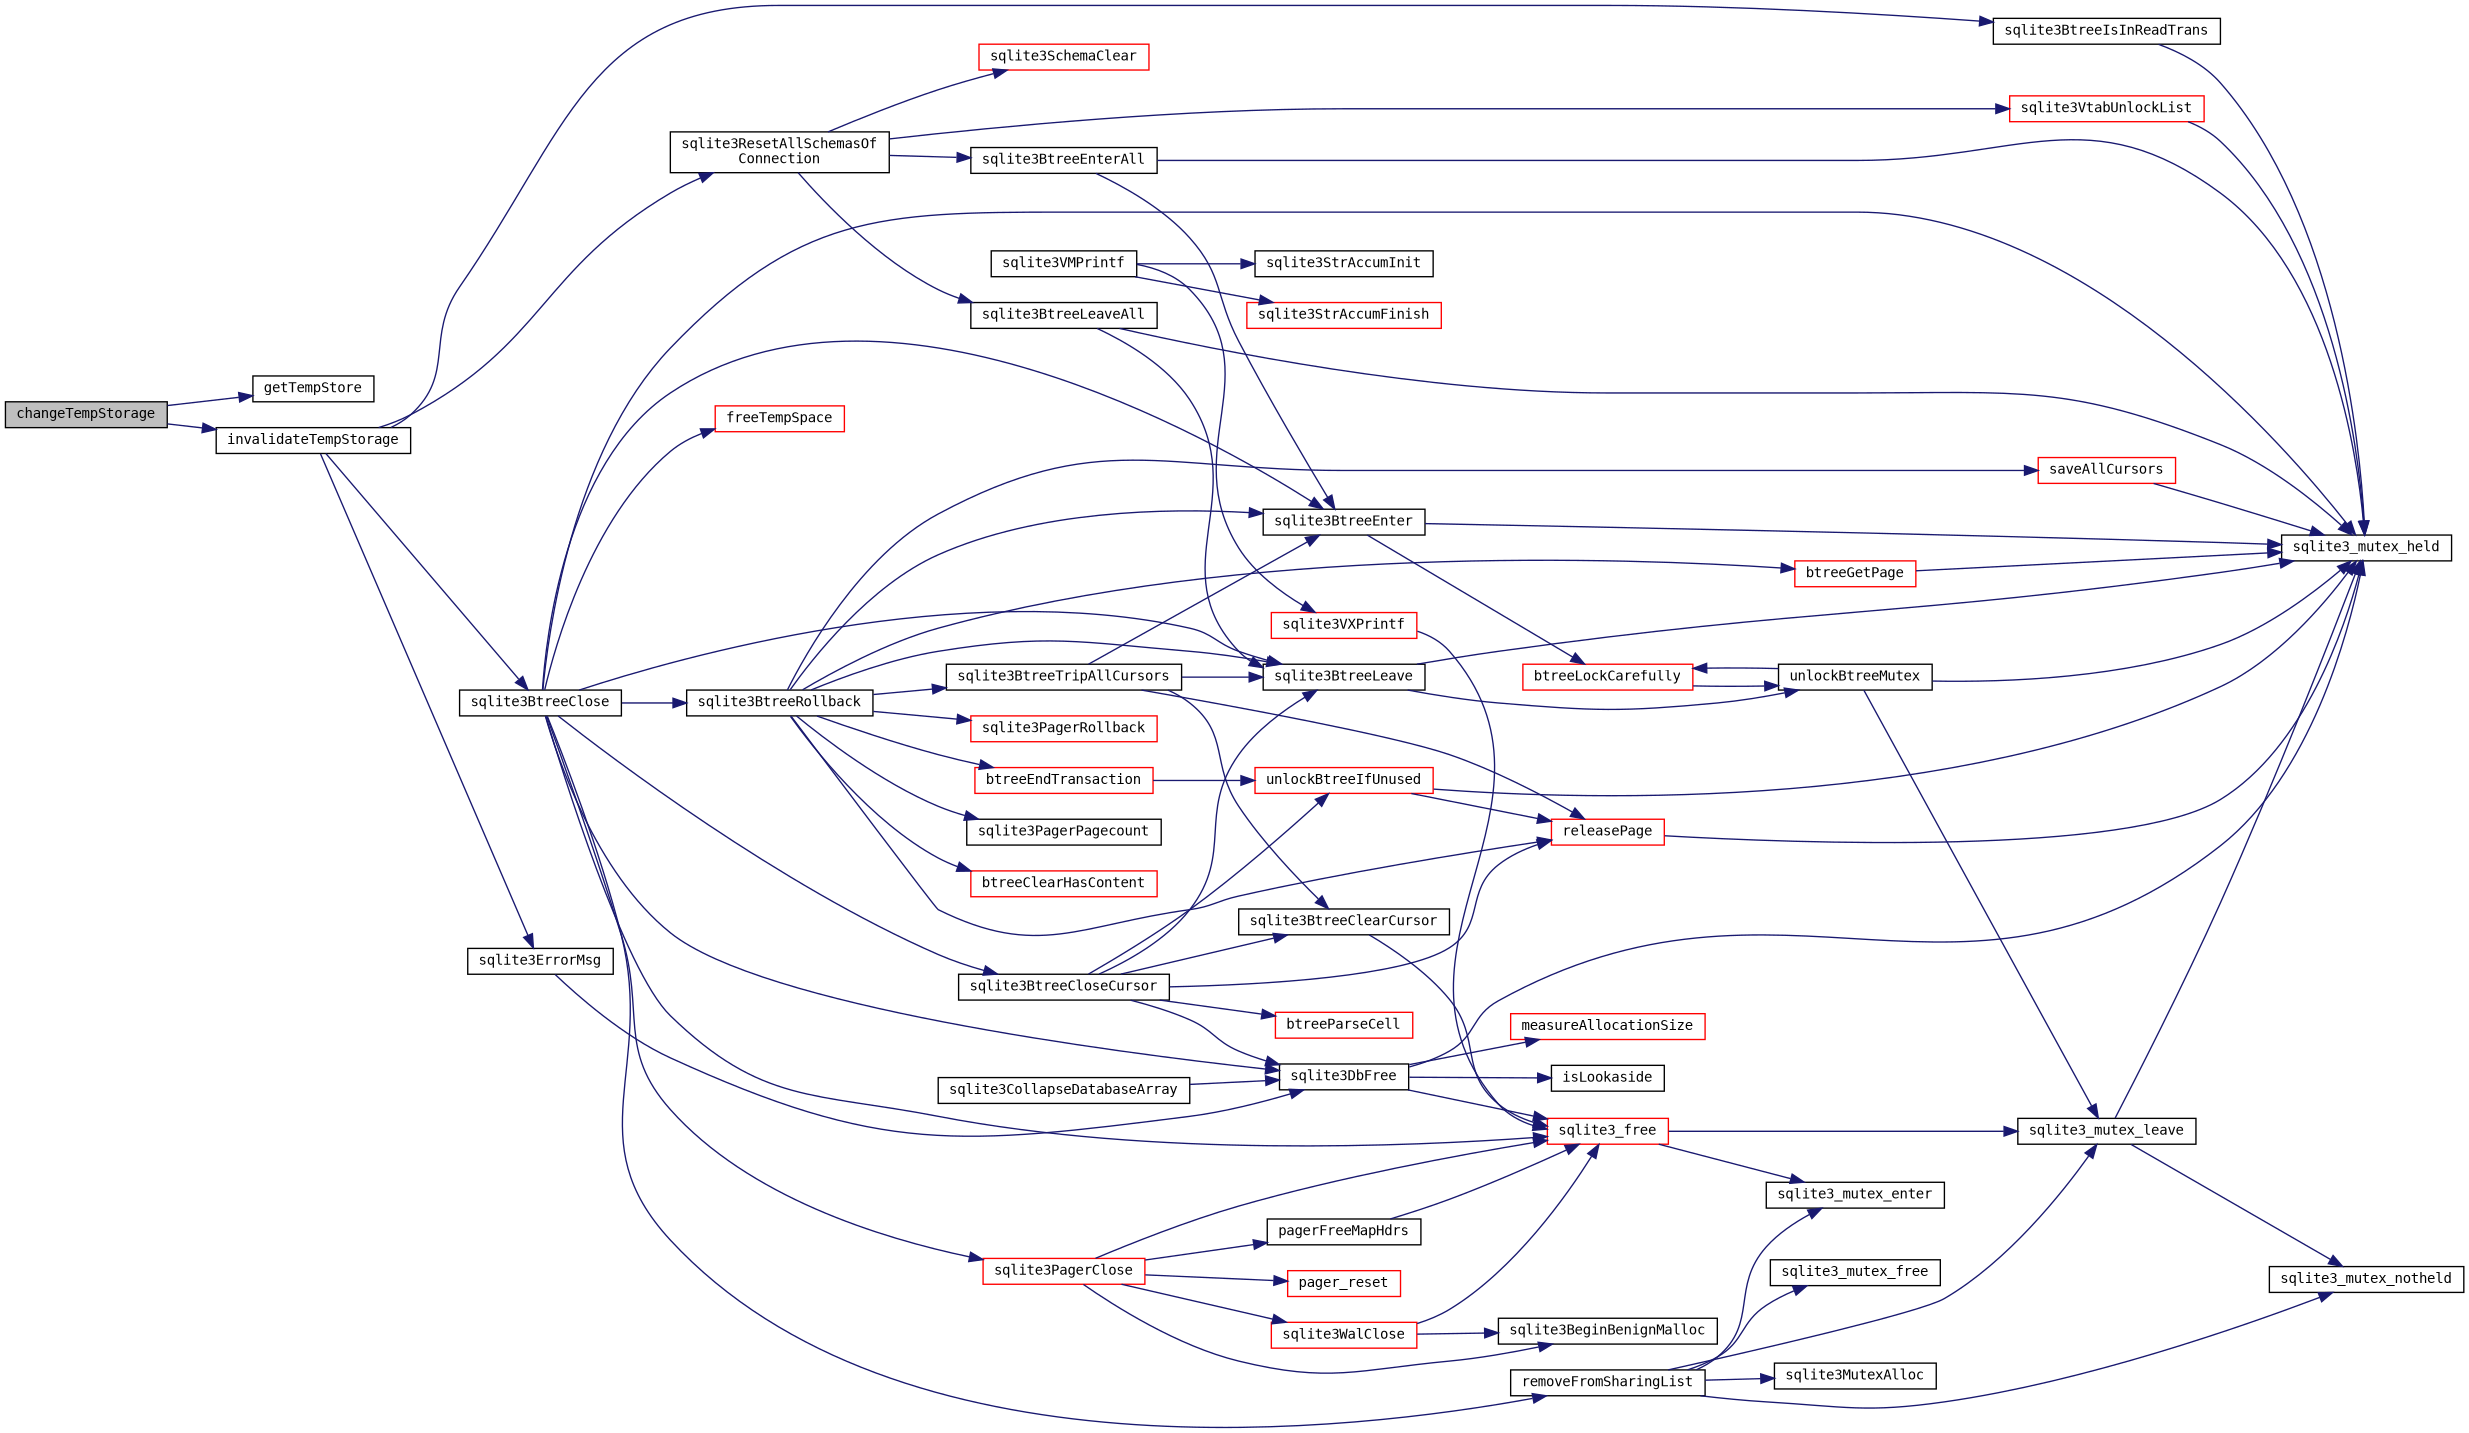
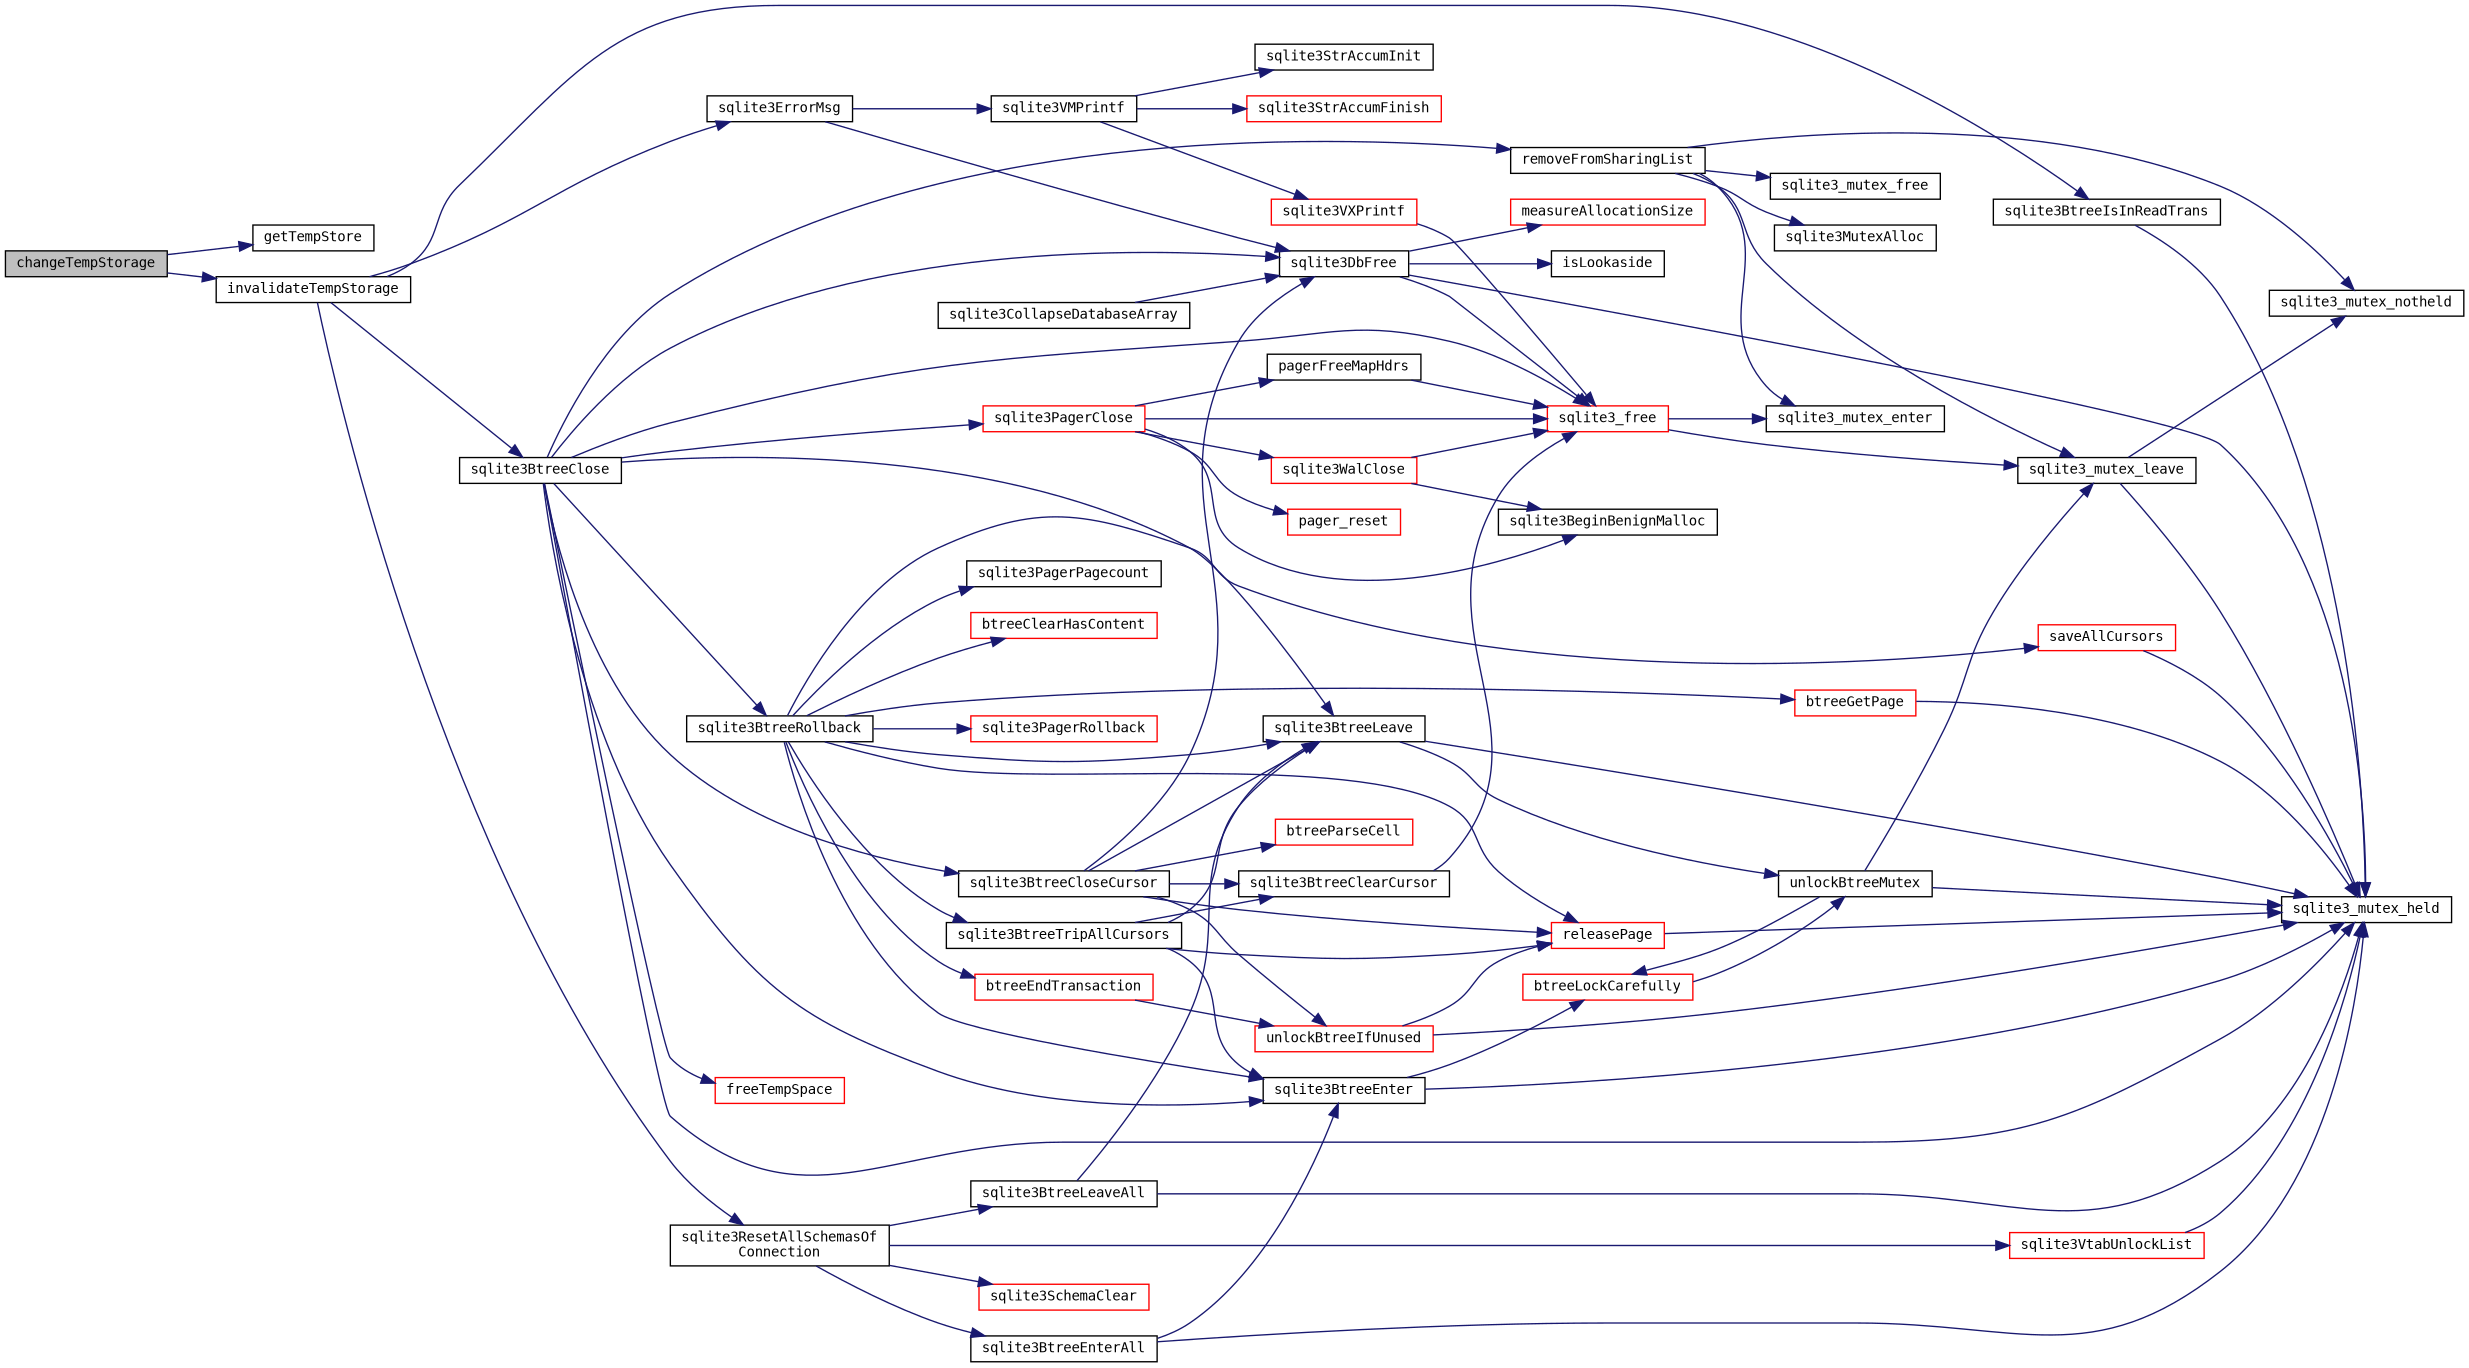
none -> (915, 109)
